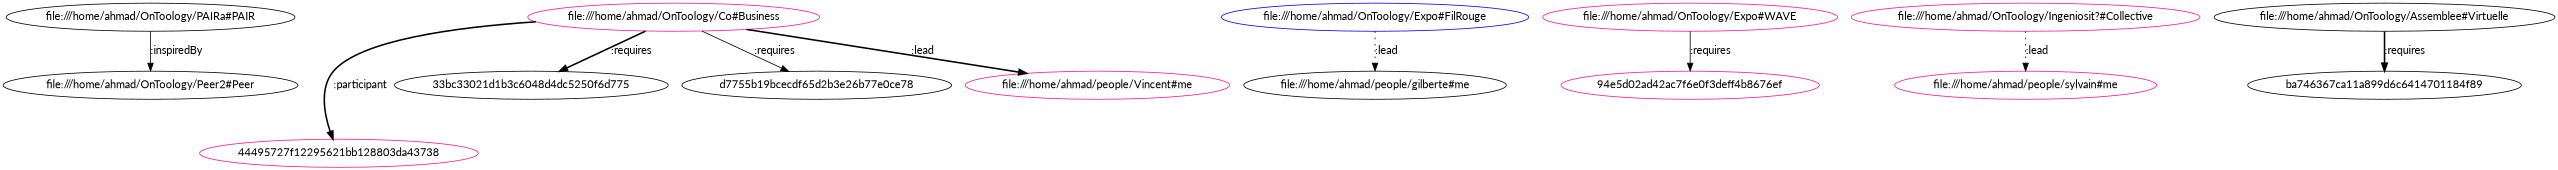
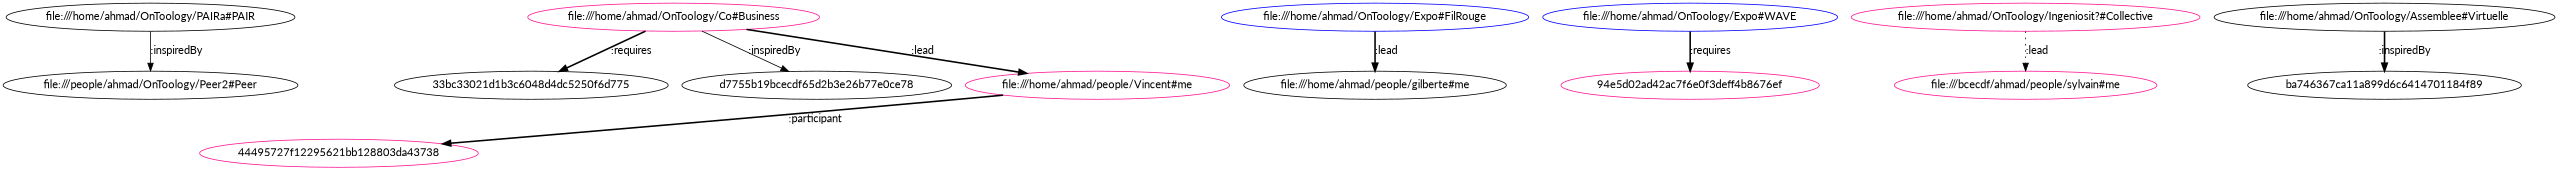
(1690, 17) -> (1690, 17)
(400, 40) -> (727, 120)
(1375, 47) -> (1375, 47)
(1690, 47) -> (1690, 47)
(775, 51) -> (775, 51)
(2405, 51) -> (2405, 51)
(151, 85) -> (151, 85)
(2026, 85) -> (2026, 85)
